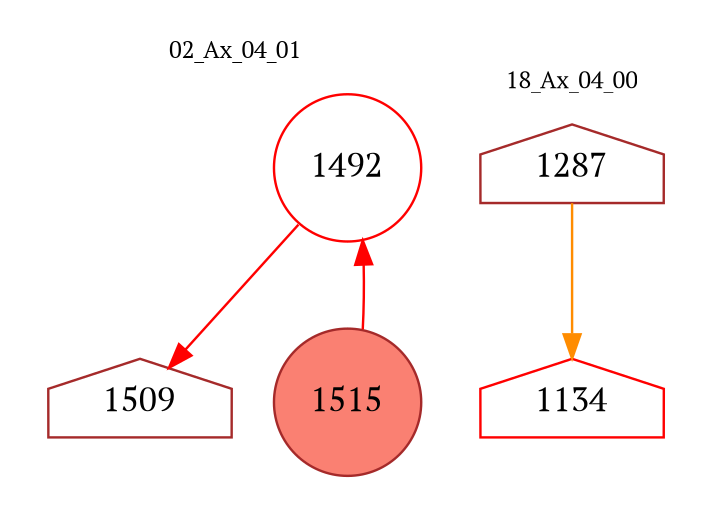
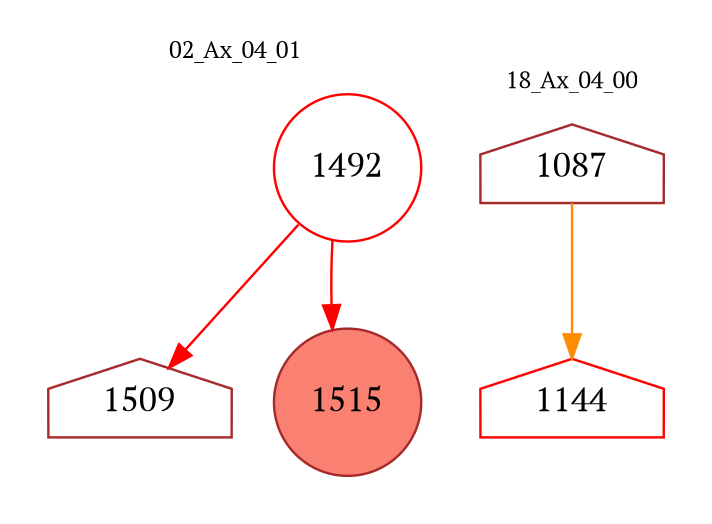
(572, 168) -> (572, 168)
(364, 297) -> (331, 273)
(572, 402) -> (572, 402)
